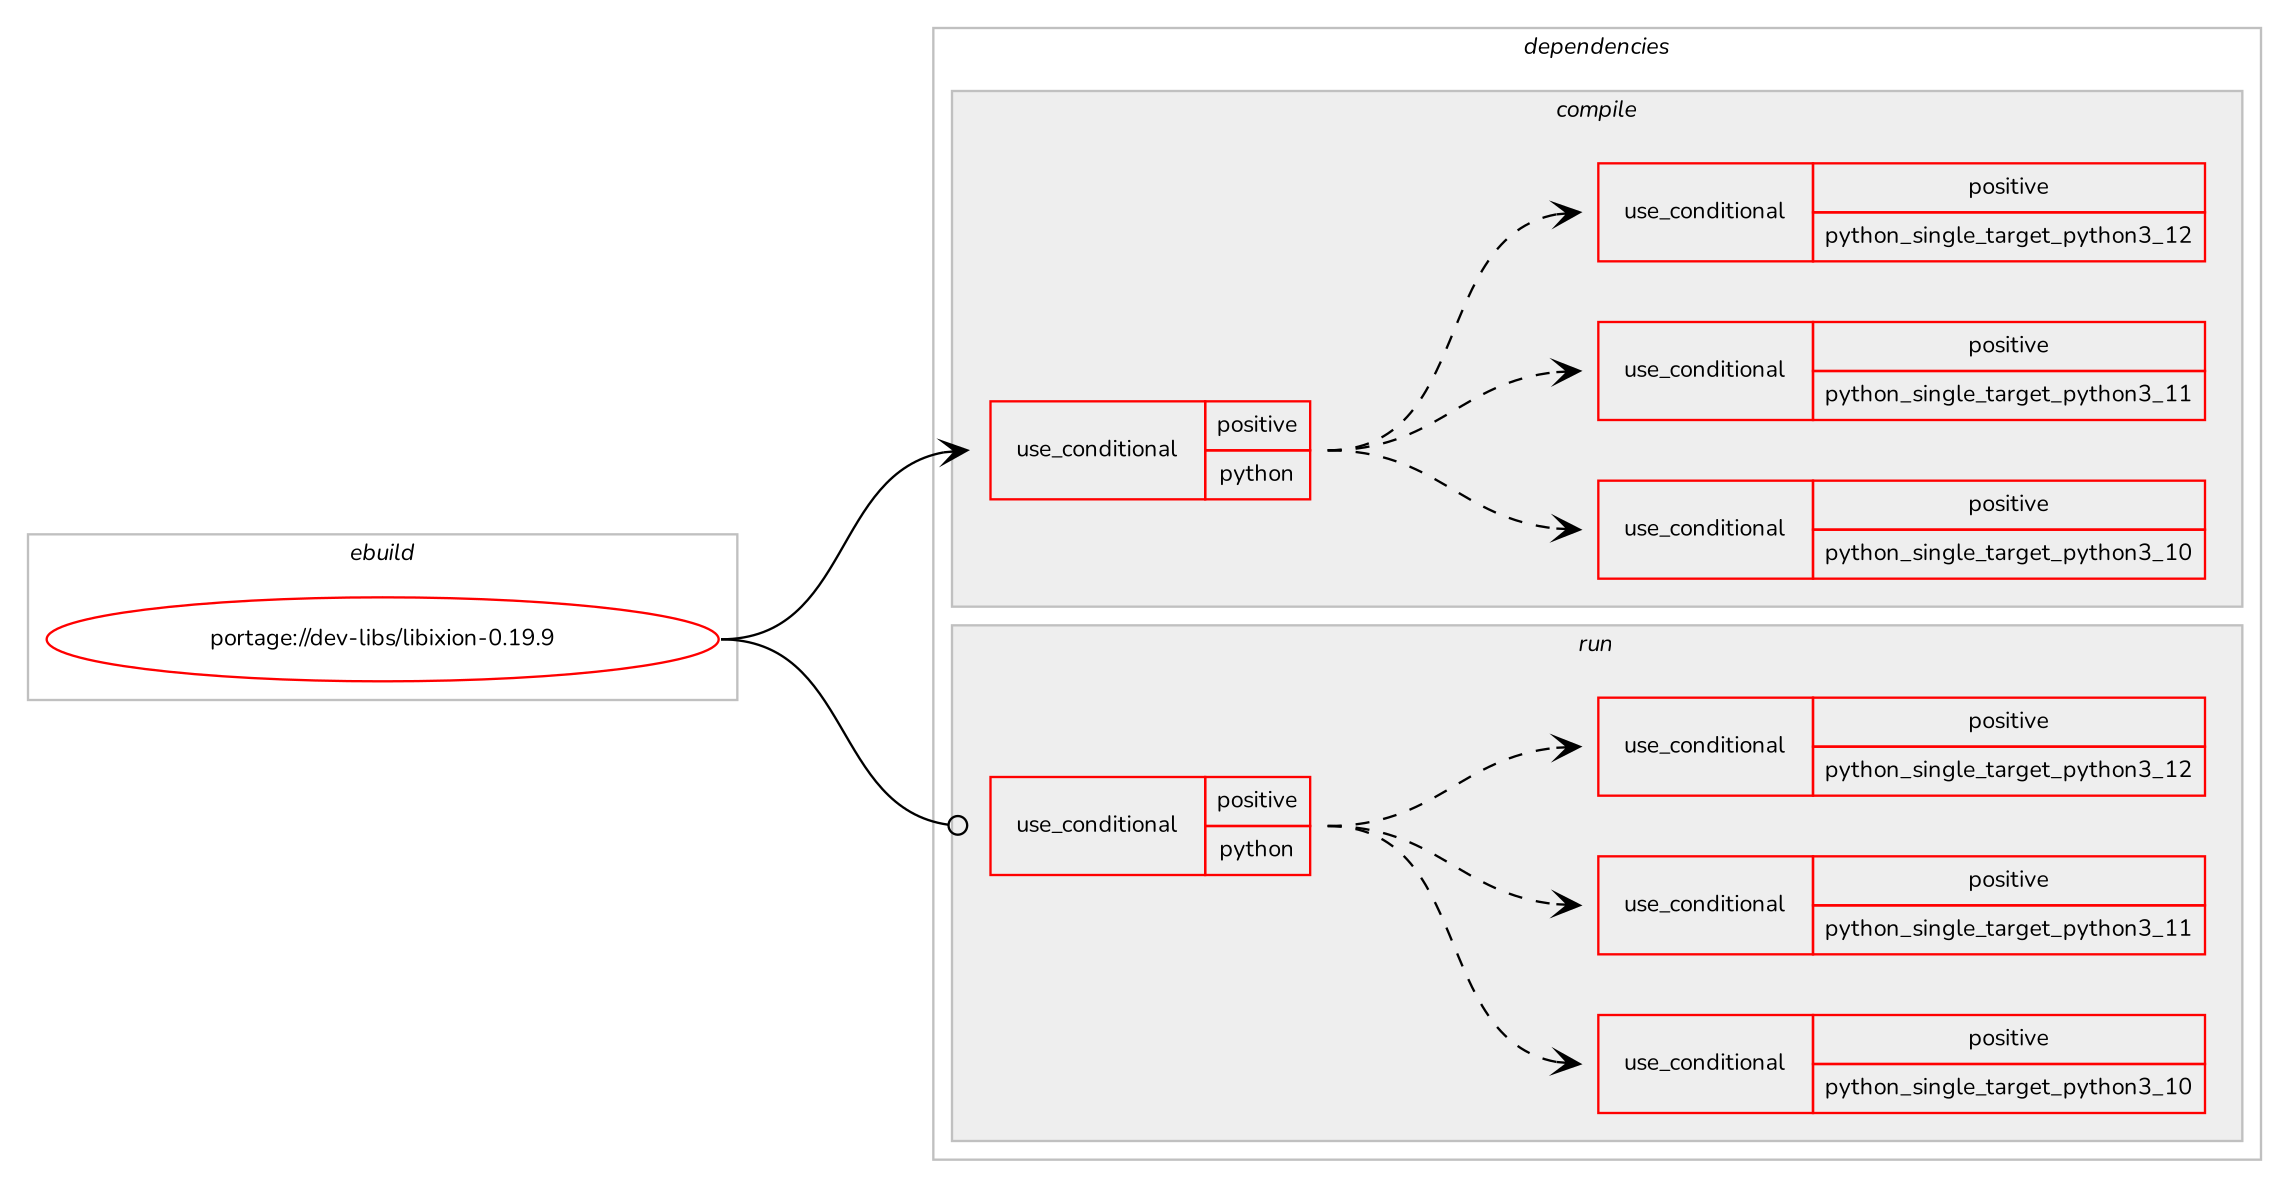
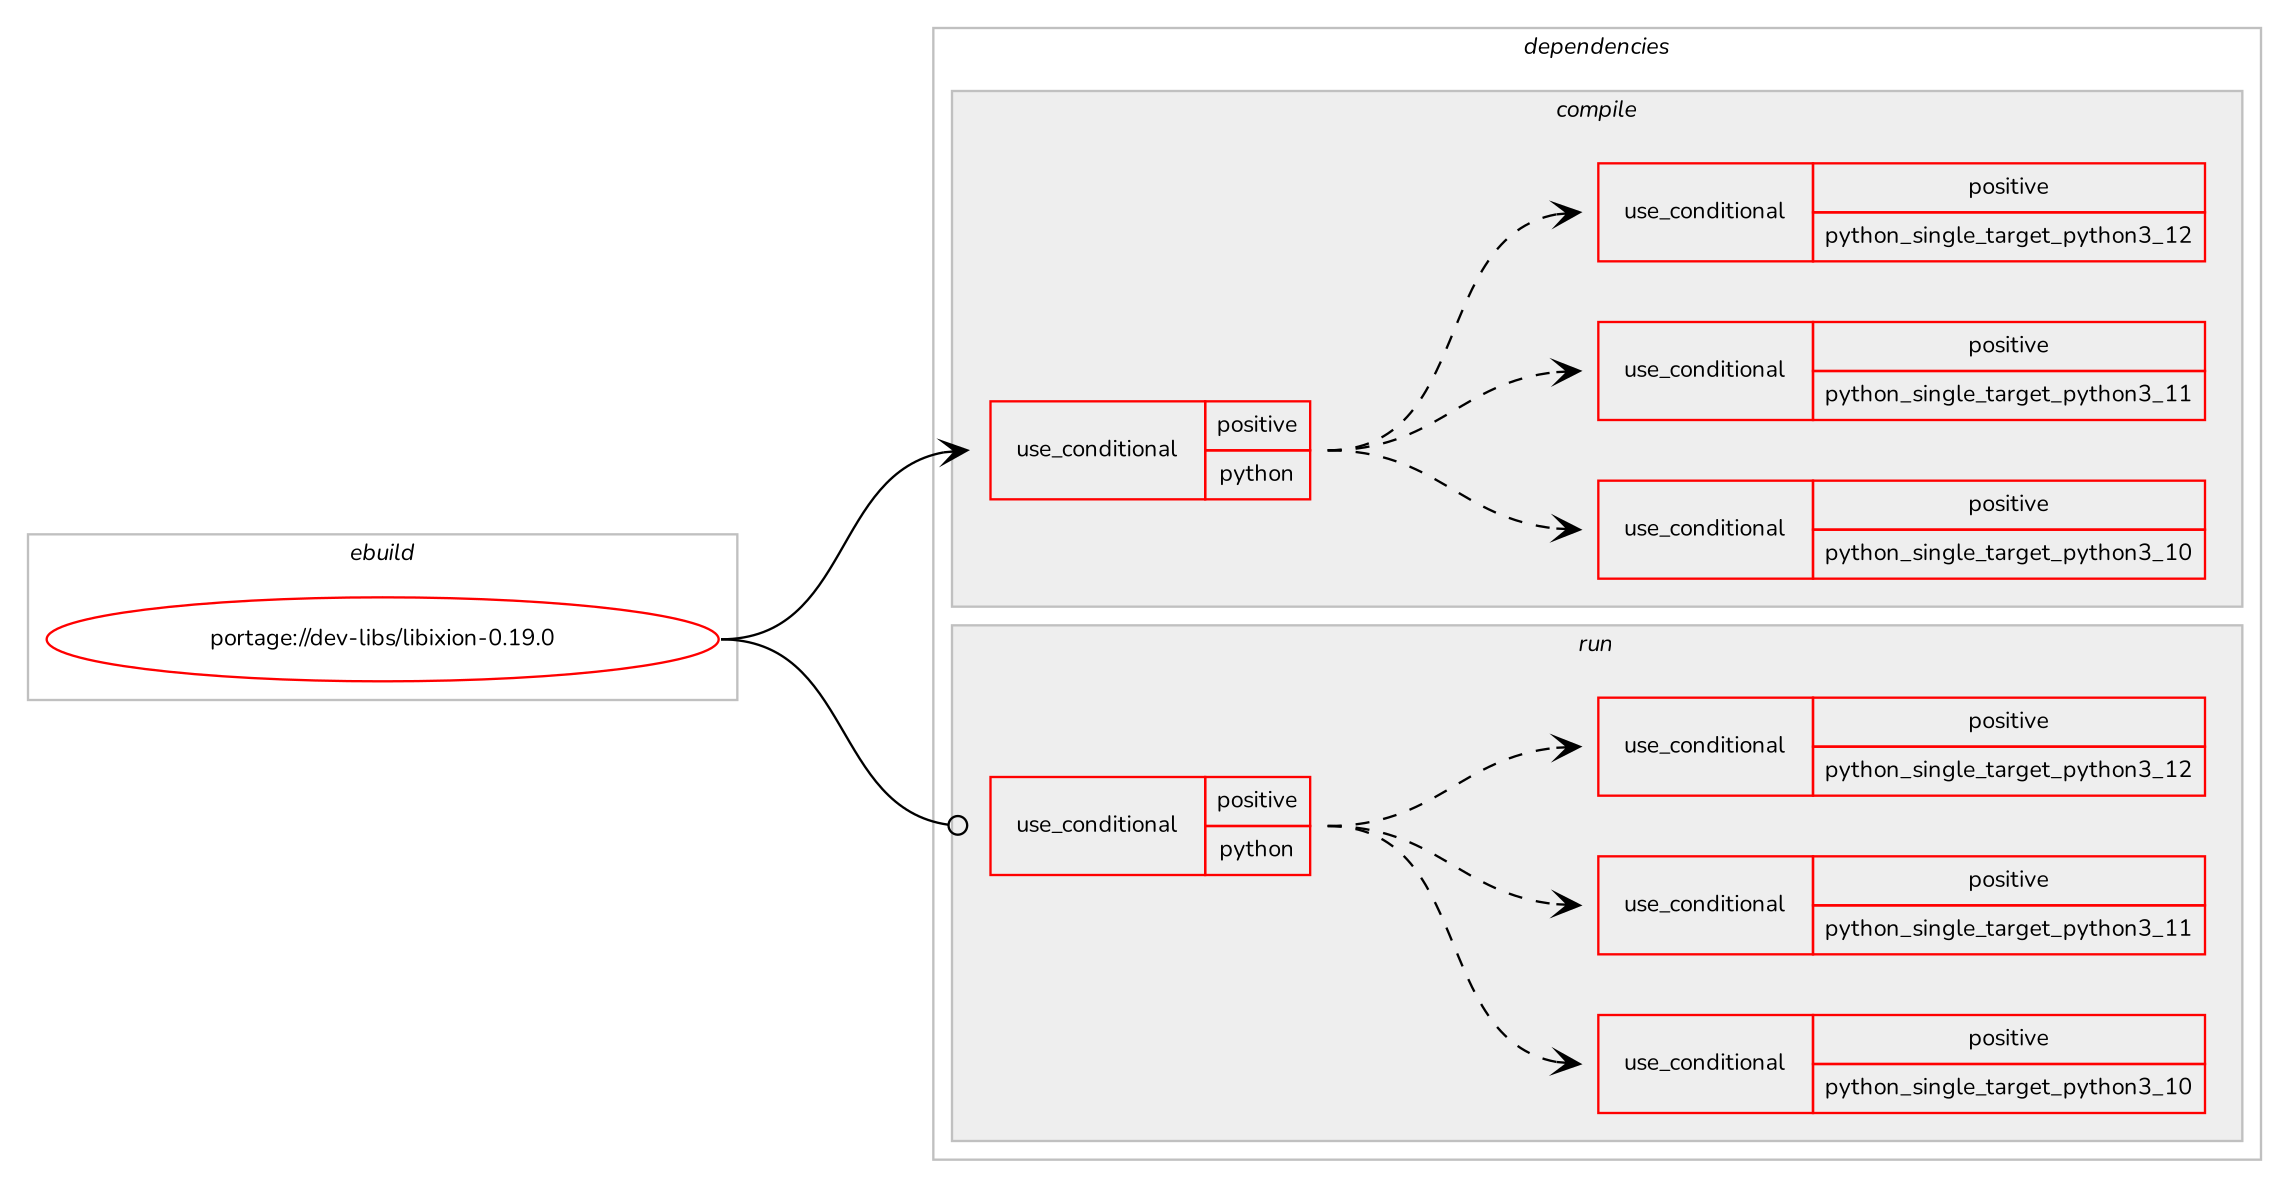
(383, 639) -> (383, 639)
